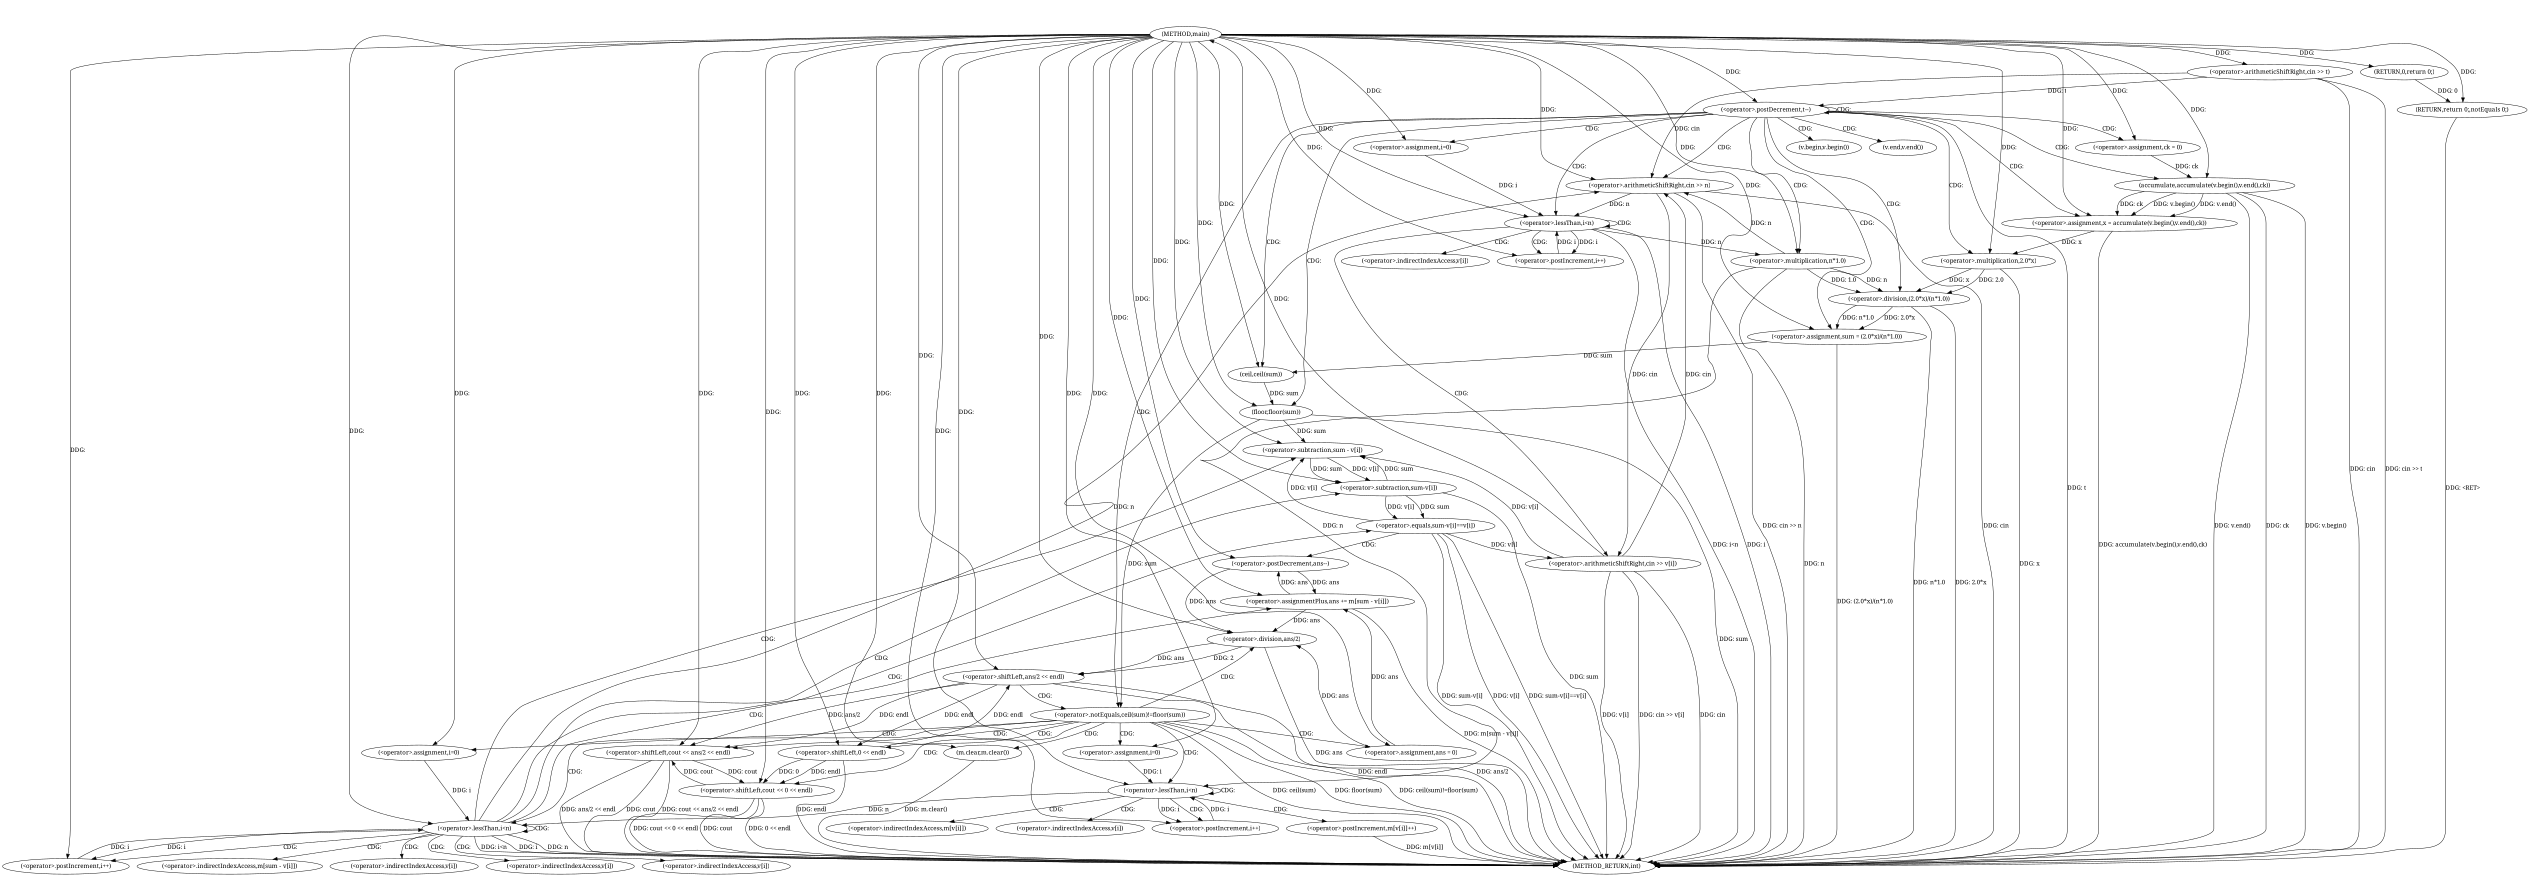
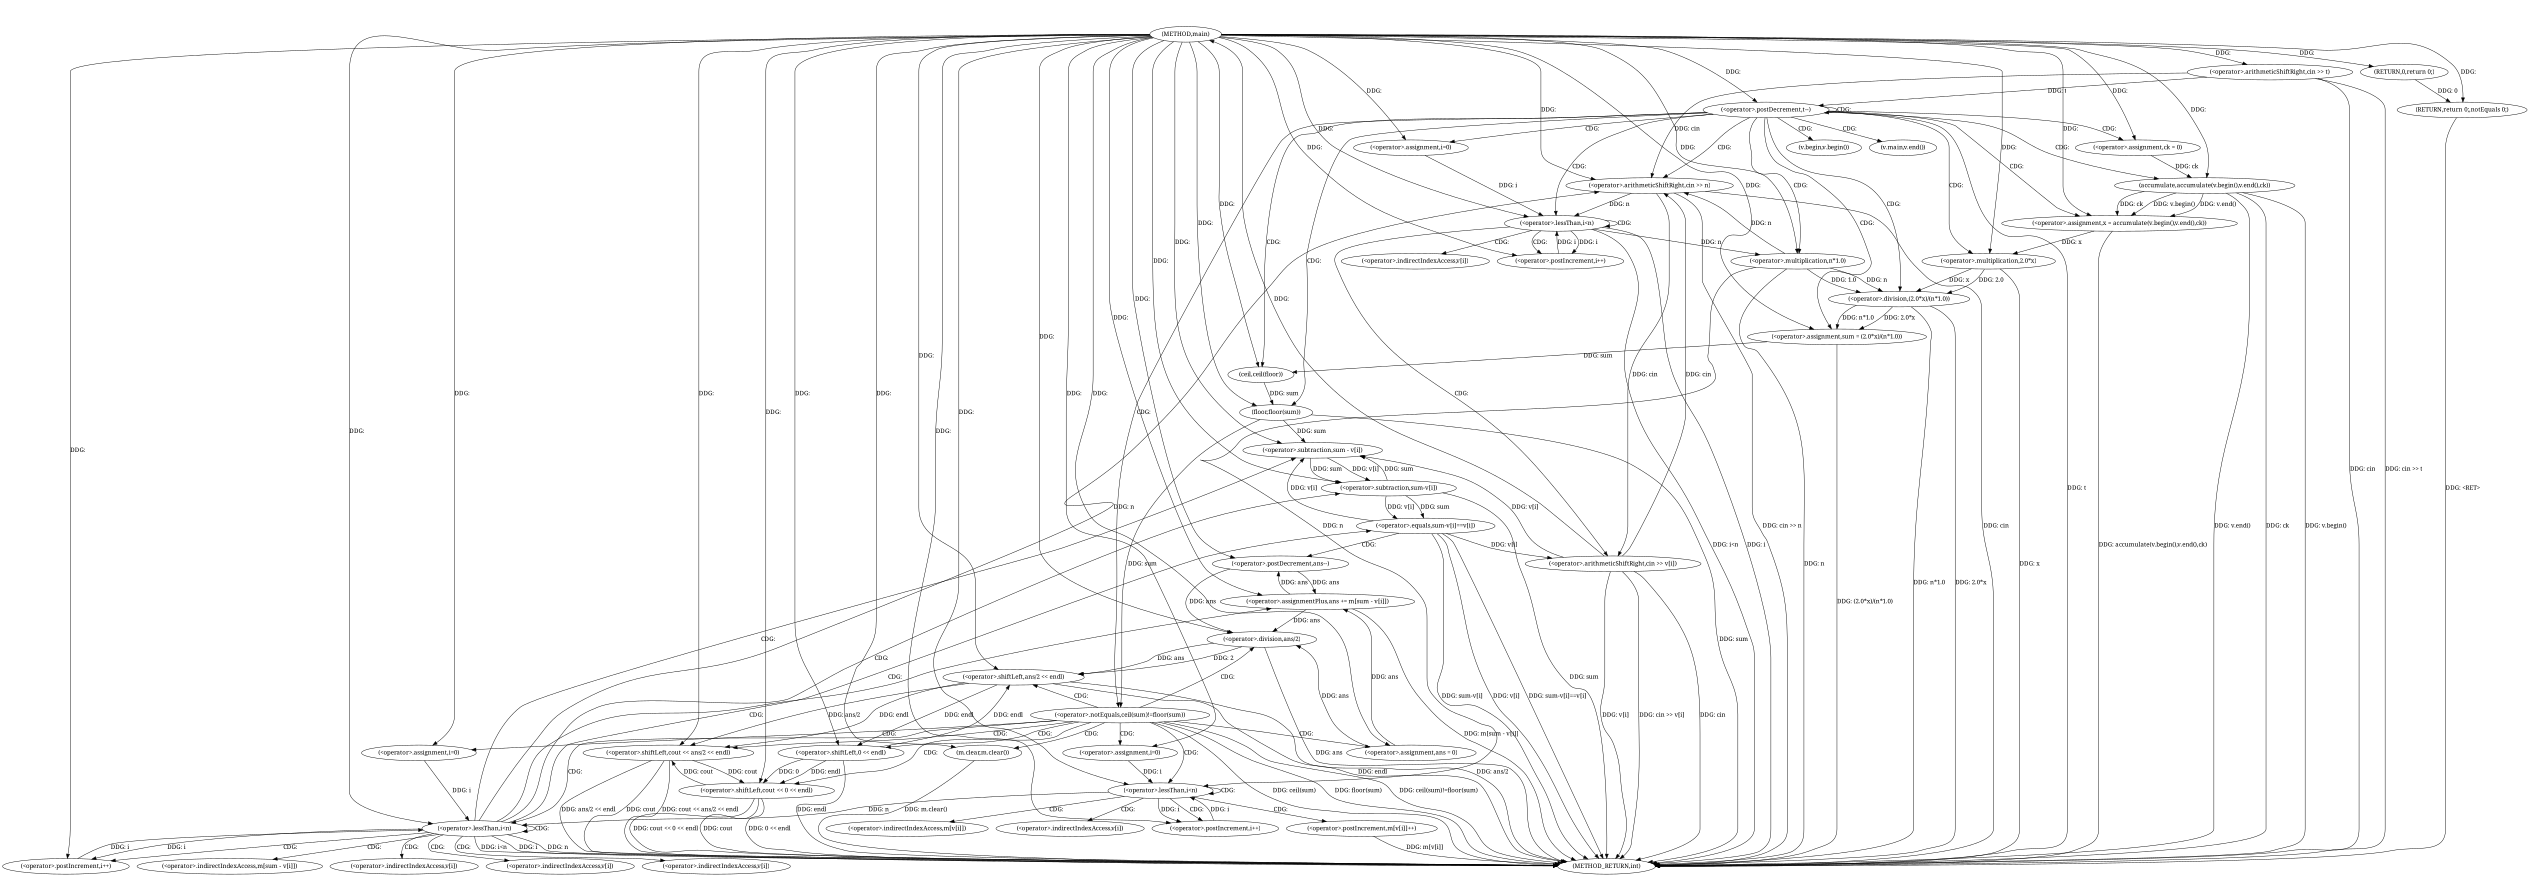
(1903, 148) -> (1903, 148)
(1261, 375) -> (1261, 375)
(1039, 700) -> (1068, 697)
